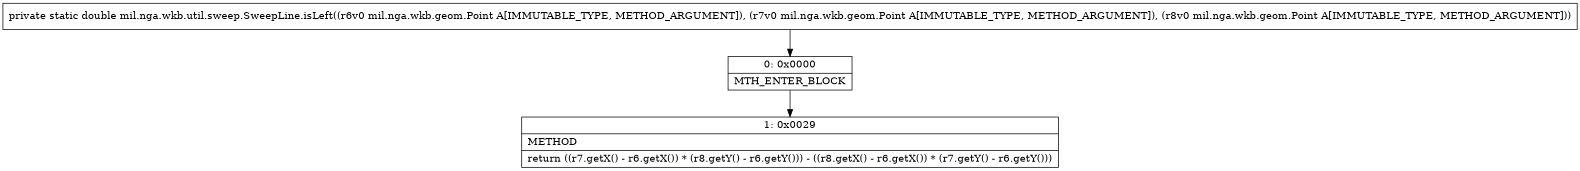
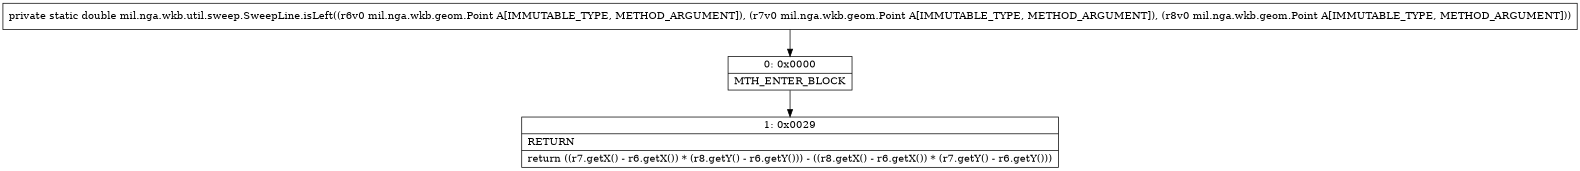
(553, 142) -> (551, 142)
